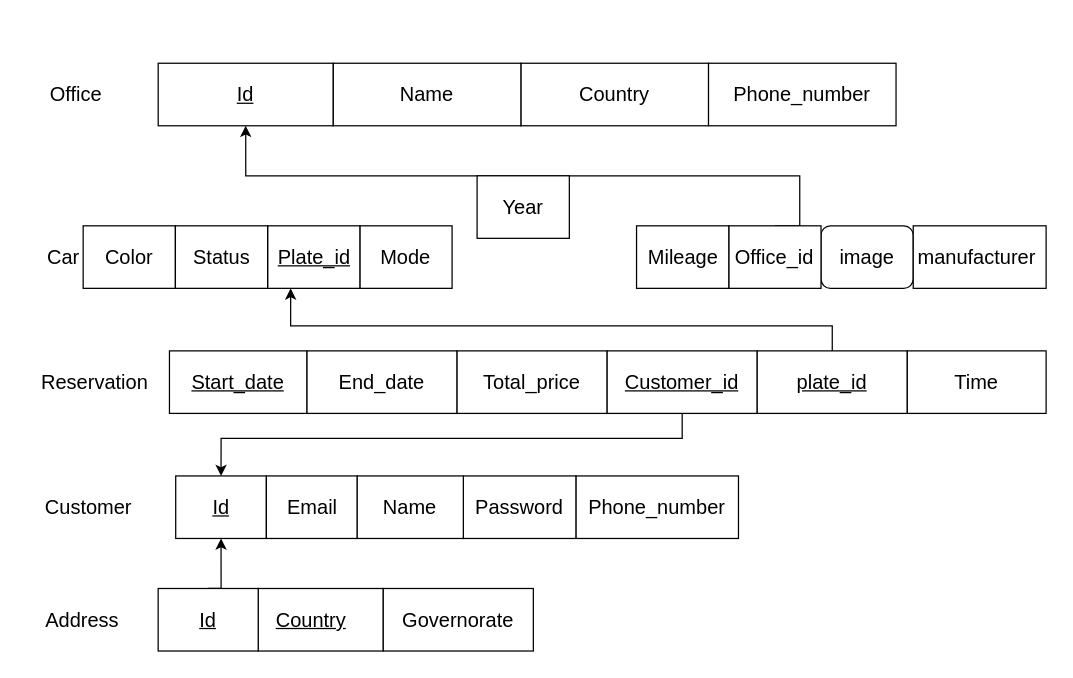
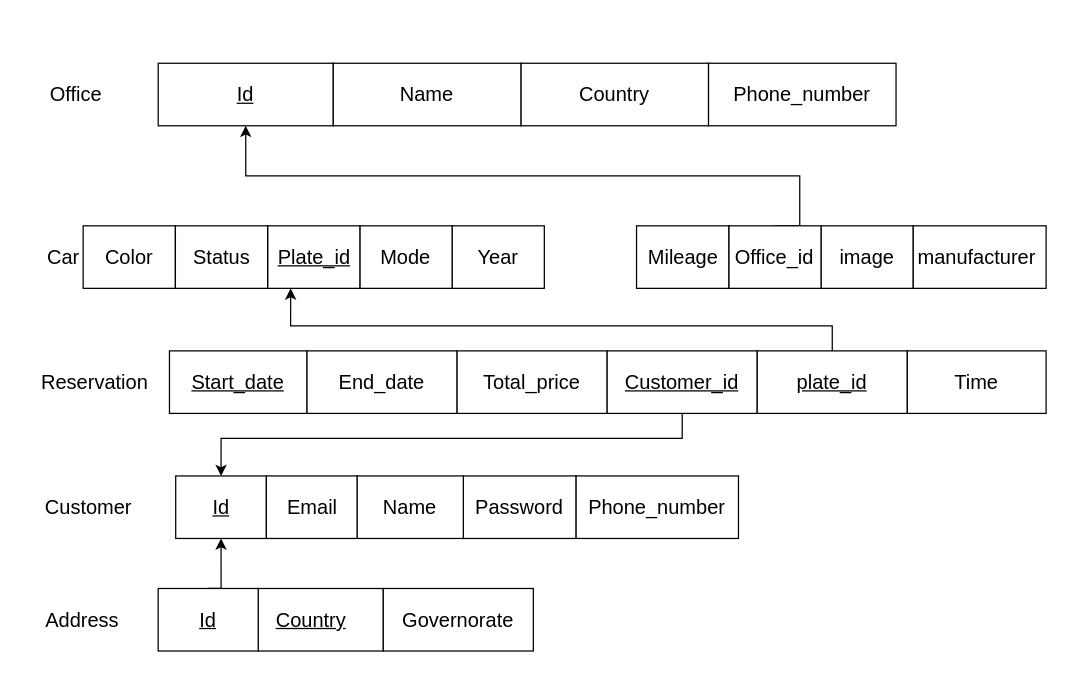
(523, 207) -> (498, 257)
(867, 257) -> (867, 257)
